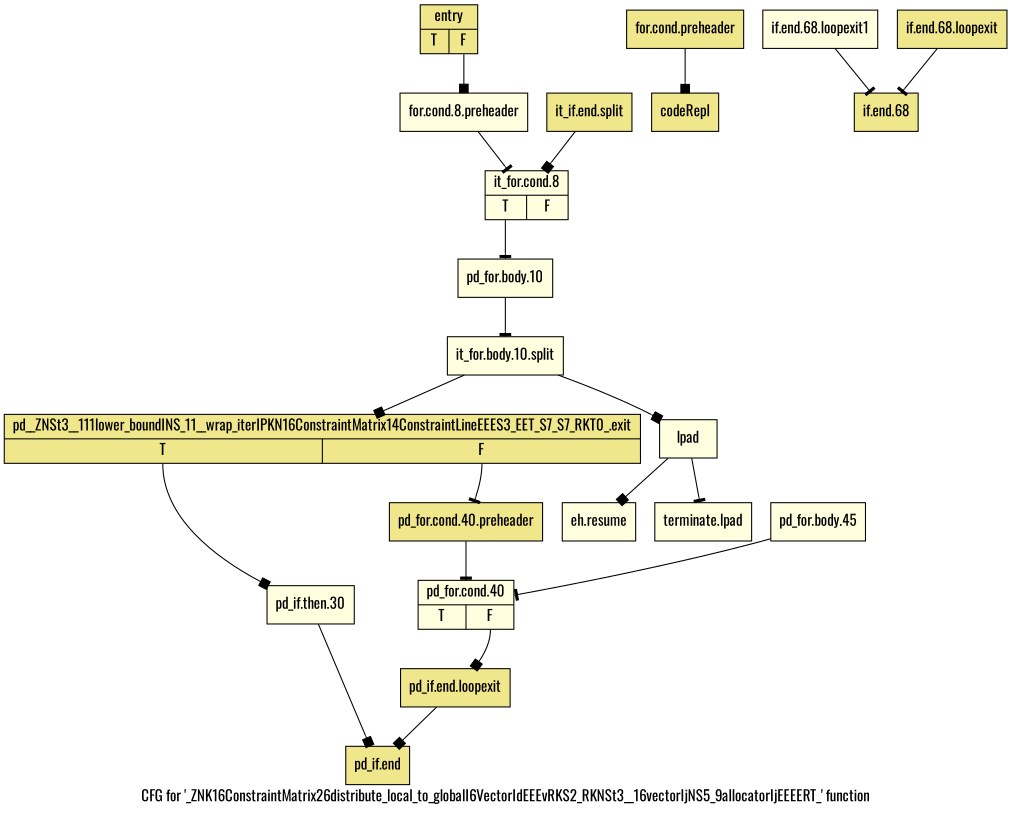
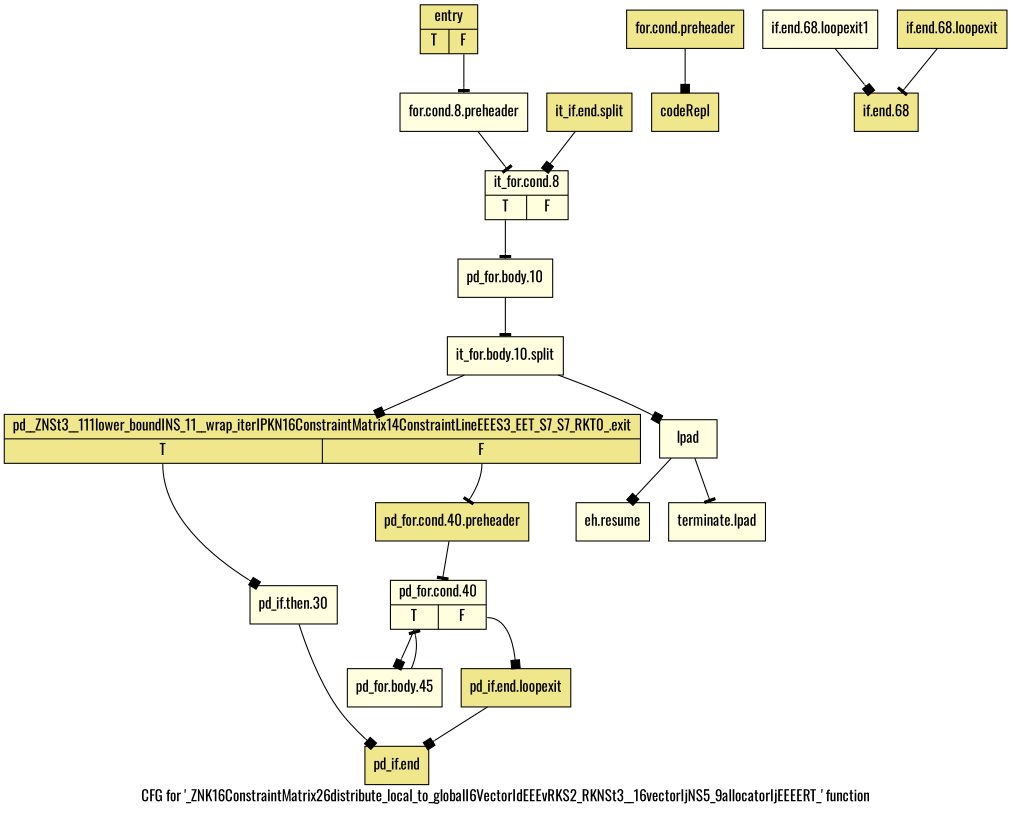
(464, 68) -> (464, 71)
(852, 69) -> (850, 67)
none -> (408, 644)
